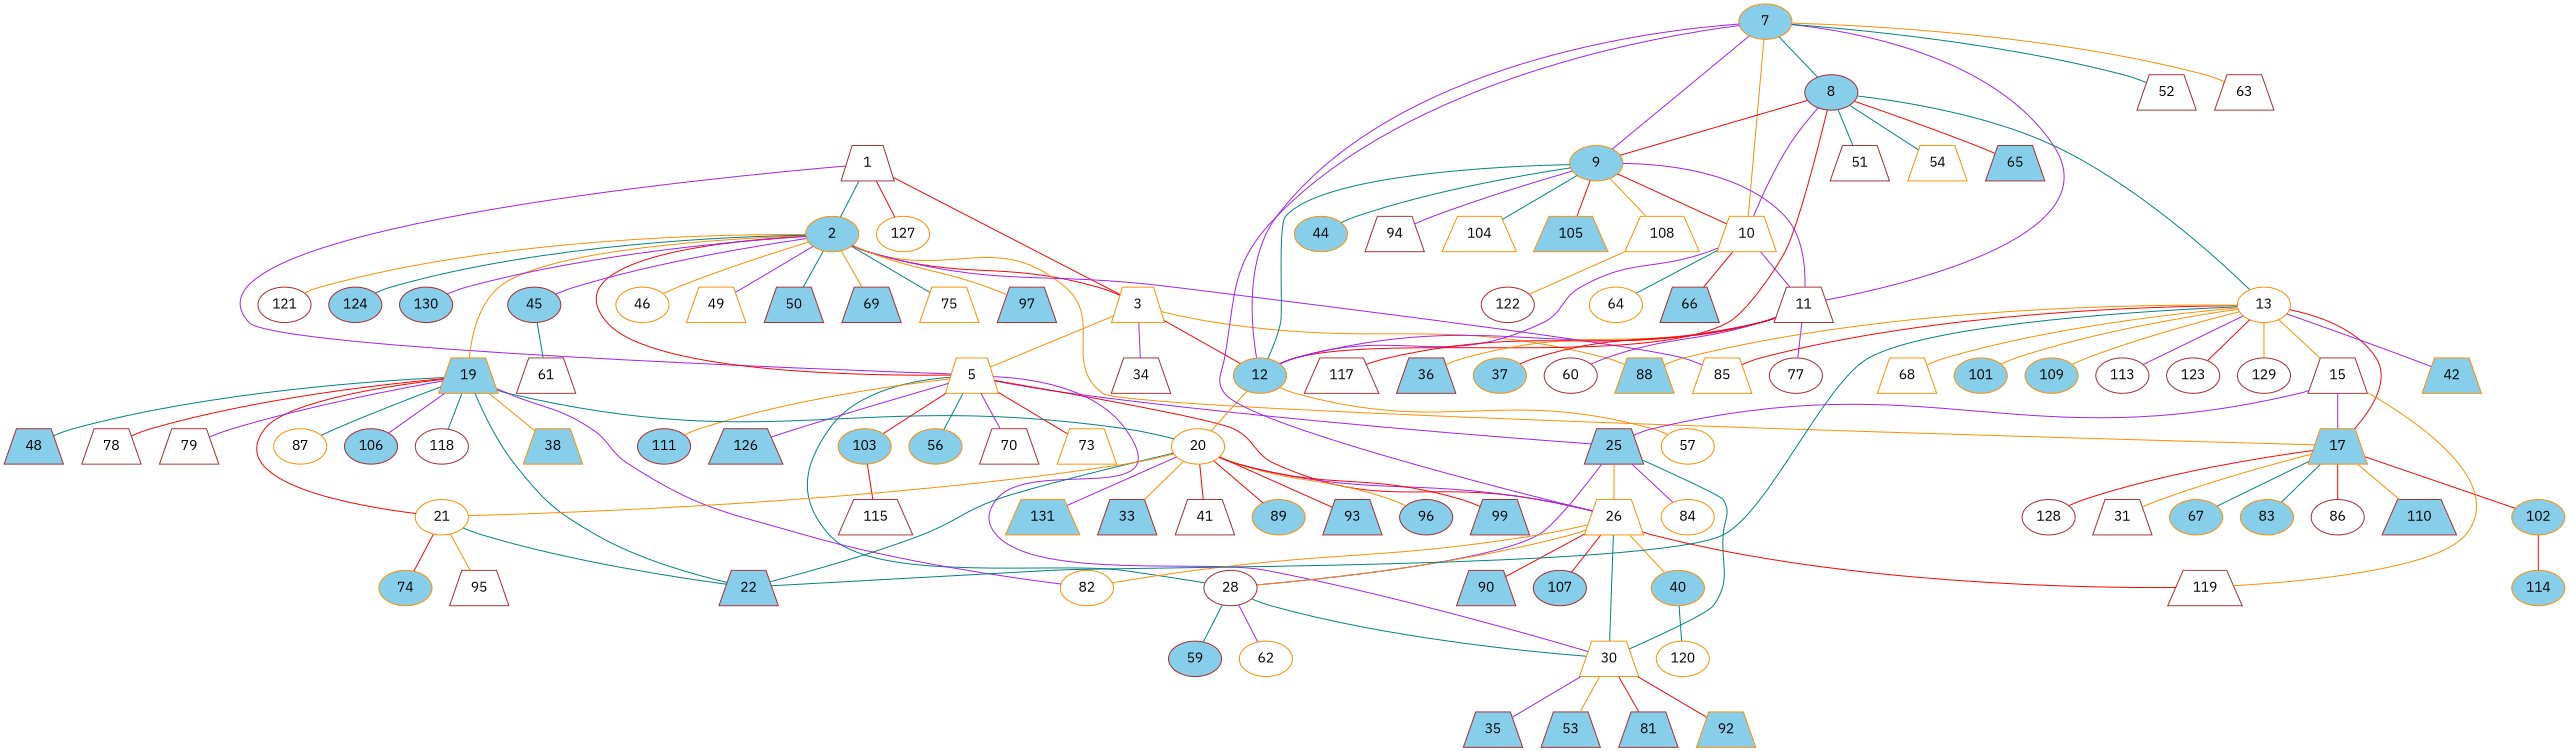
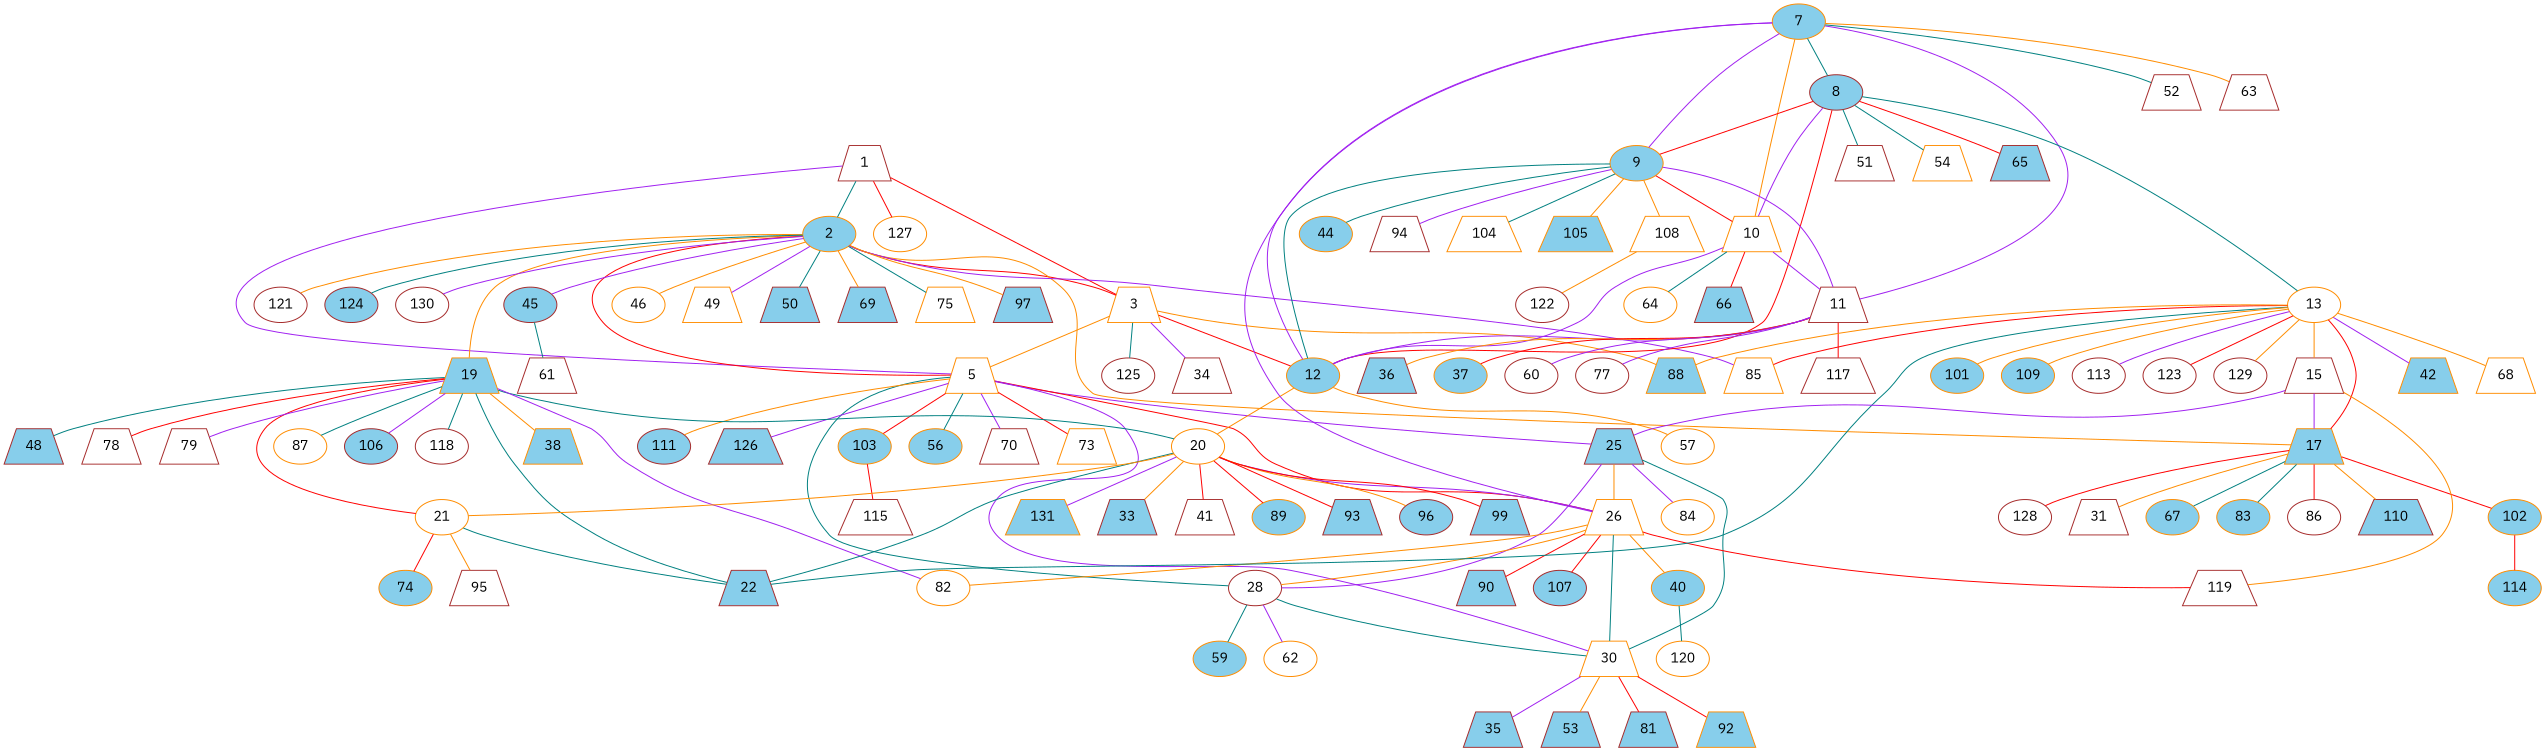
(1584, 198) -> (1607, 198)
(426, 305) -> (422, 305)
none -> (1128, 376)
(1195, 659) -> (1220, 659)
